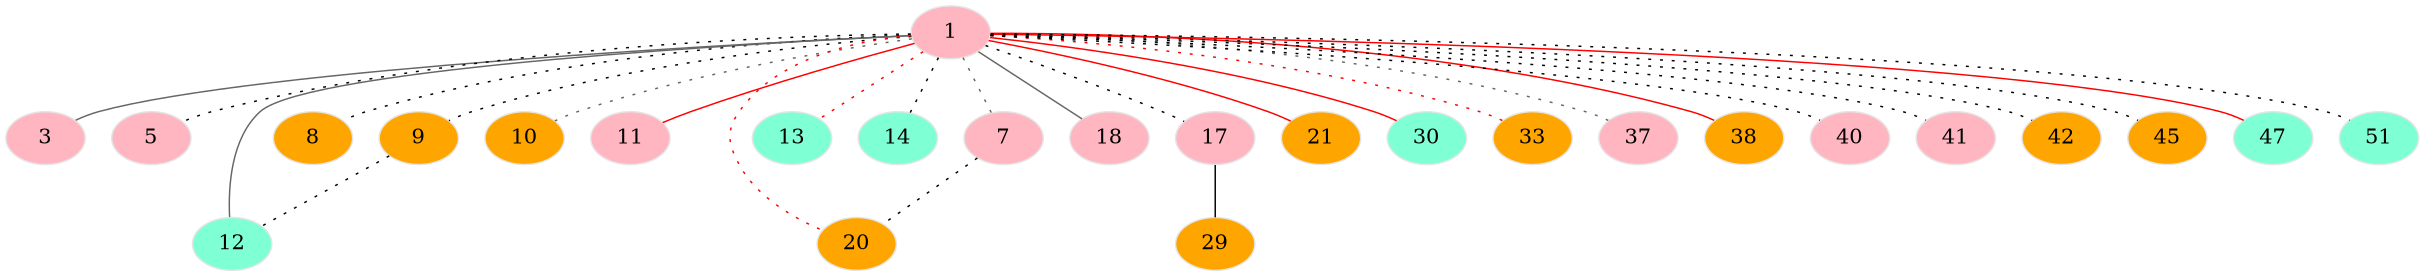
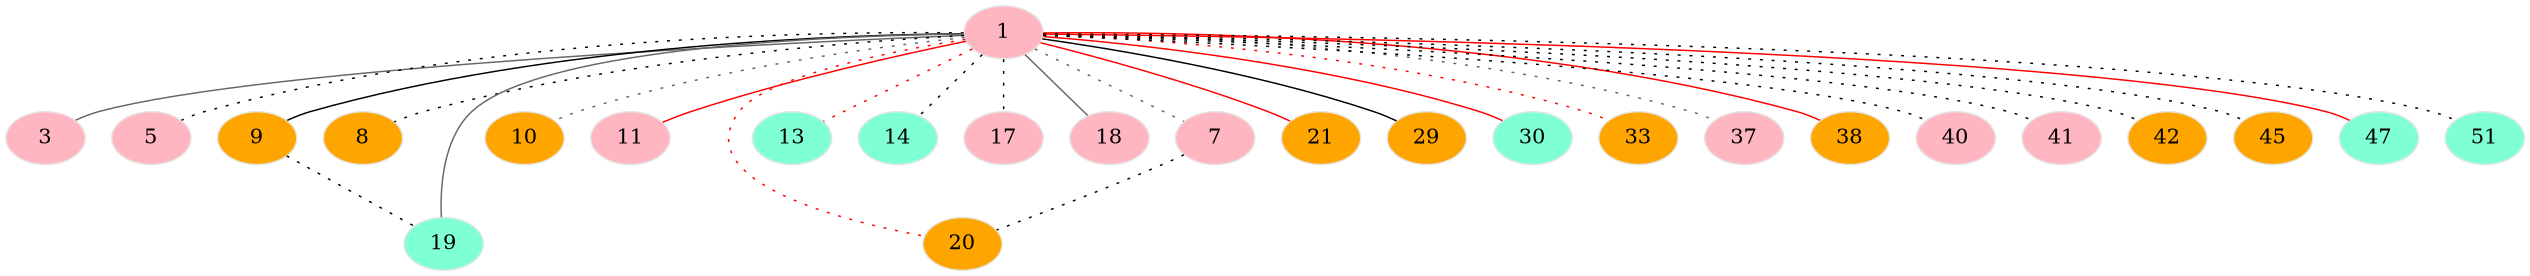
(678, 65) -> (487, 73)
(1215, 191) -> (1222, 71)
(232, 244) -> (444, 244)
